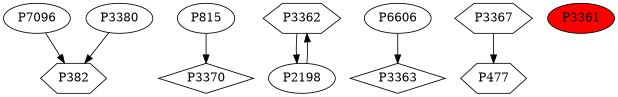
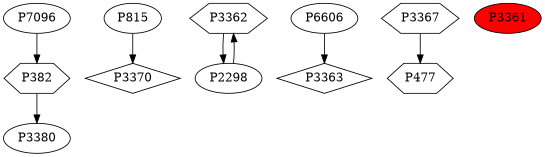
(99, 45) -> (37, 104)
(302, 78) -> (229, 78)
